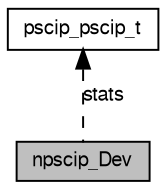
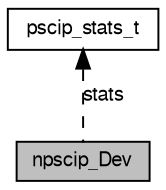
(83, 29) -> (83, 29)
